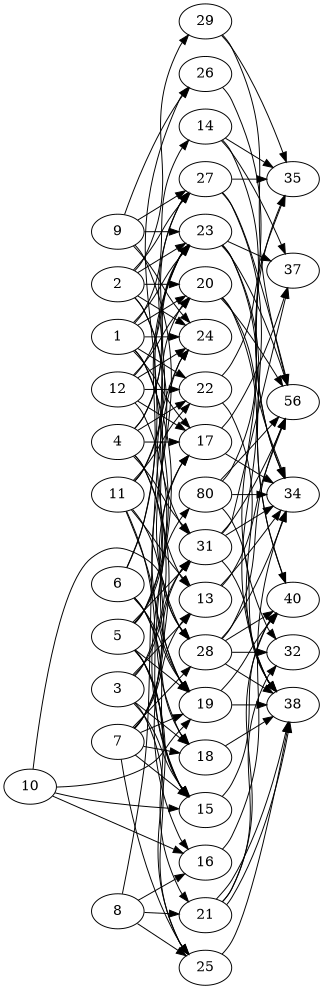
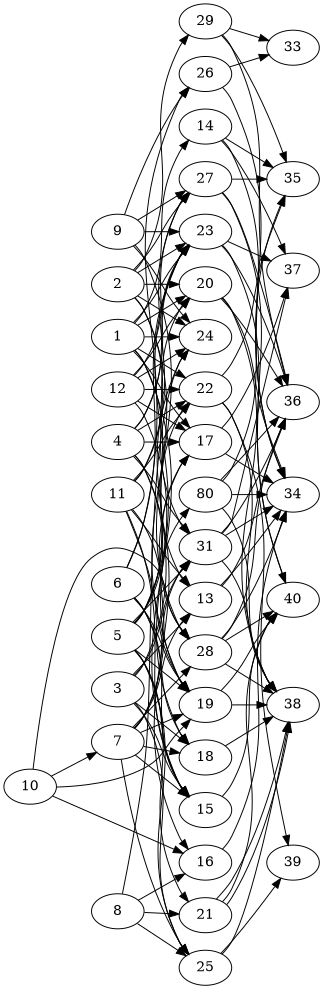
none -> (293, 48)
(293, 402) -> (293, 402)
none -> (162, 518)
(293, 652) -> none
(112, 803) -> (70, 767)
none -> (293, 863)
